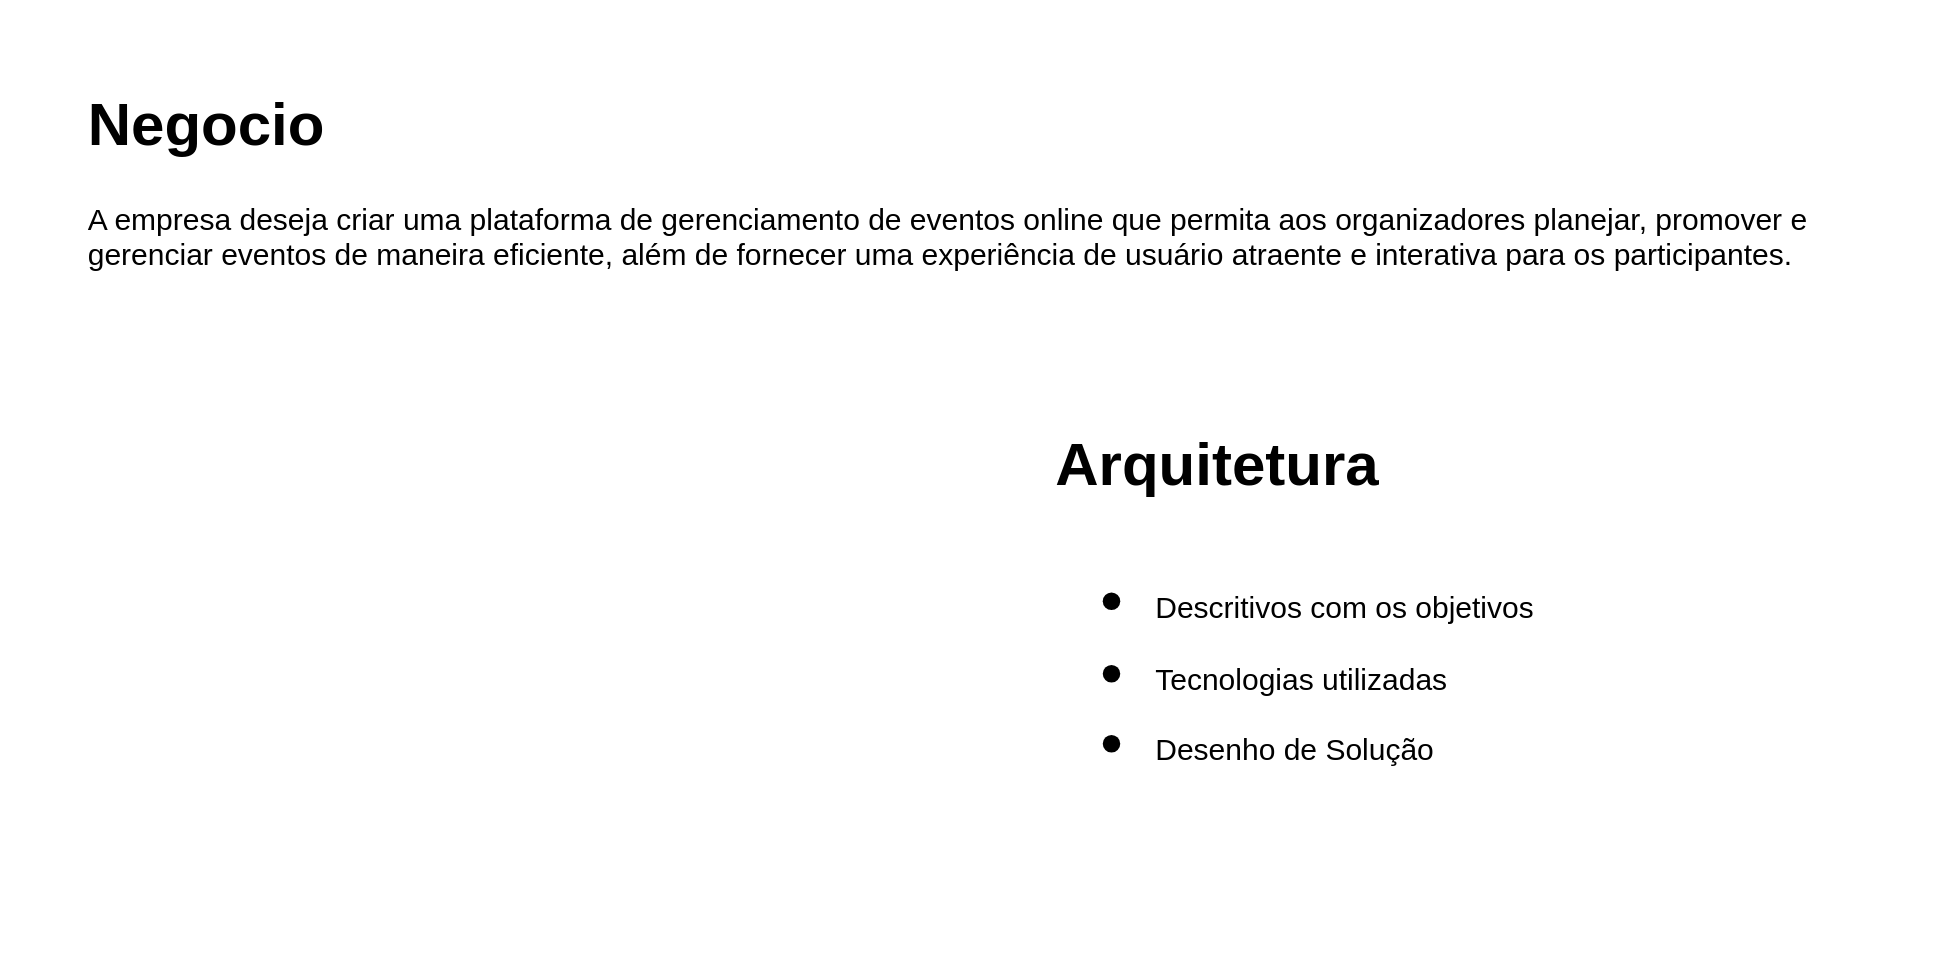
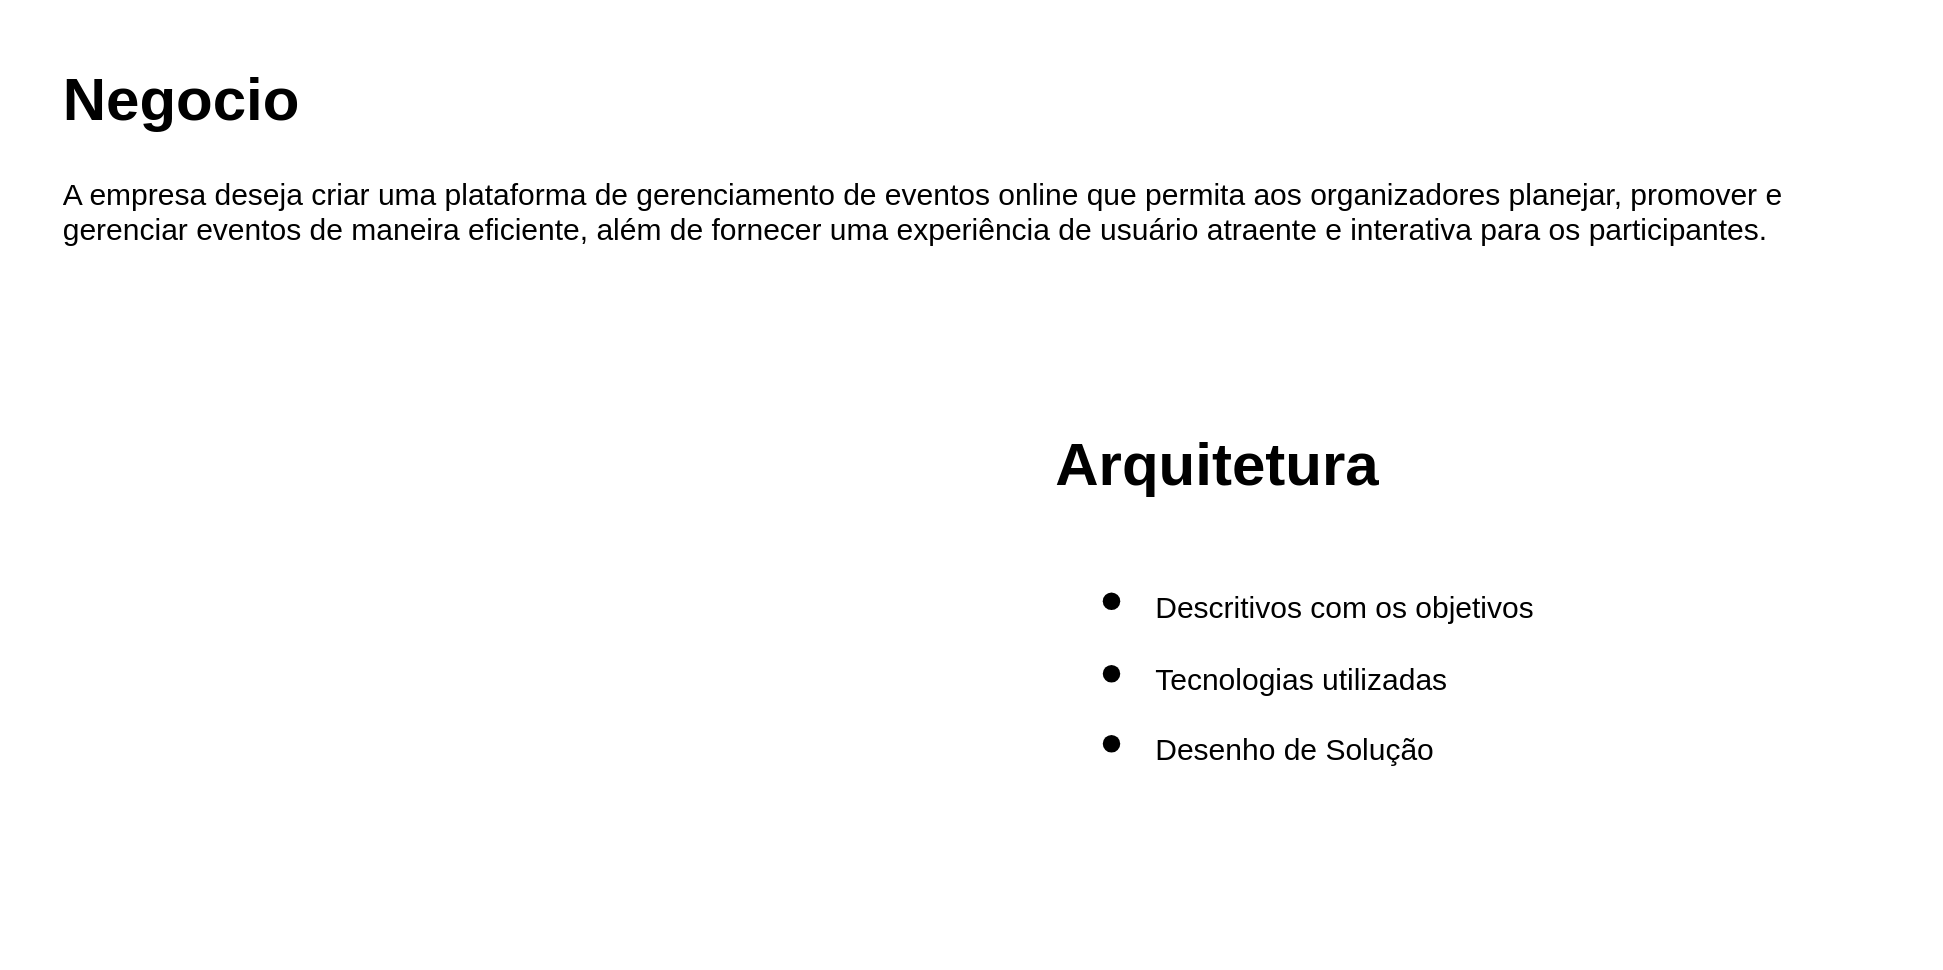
(995, 226) -> (970, 201)
